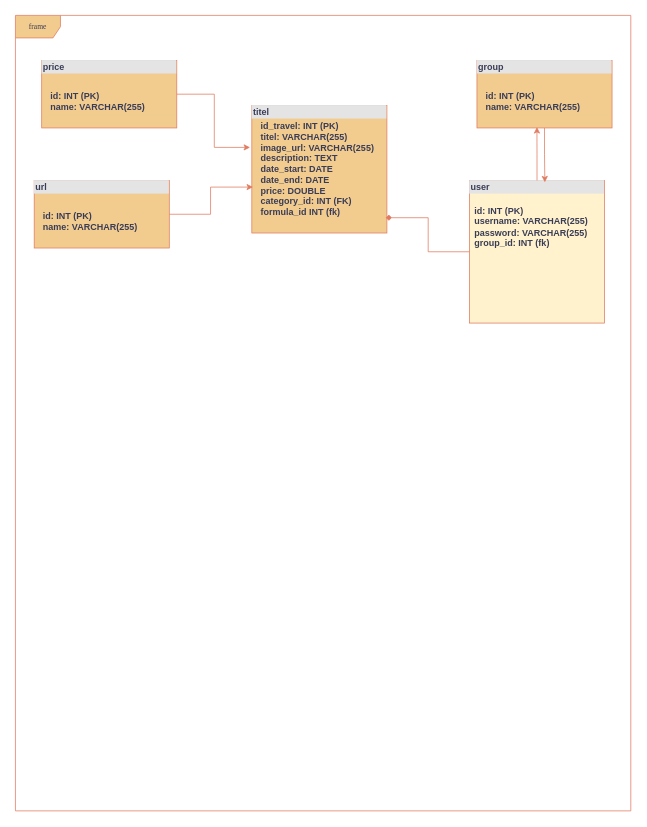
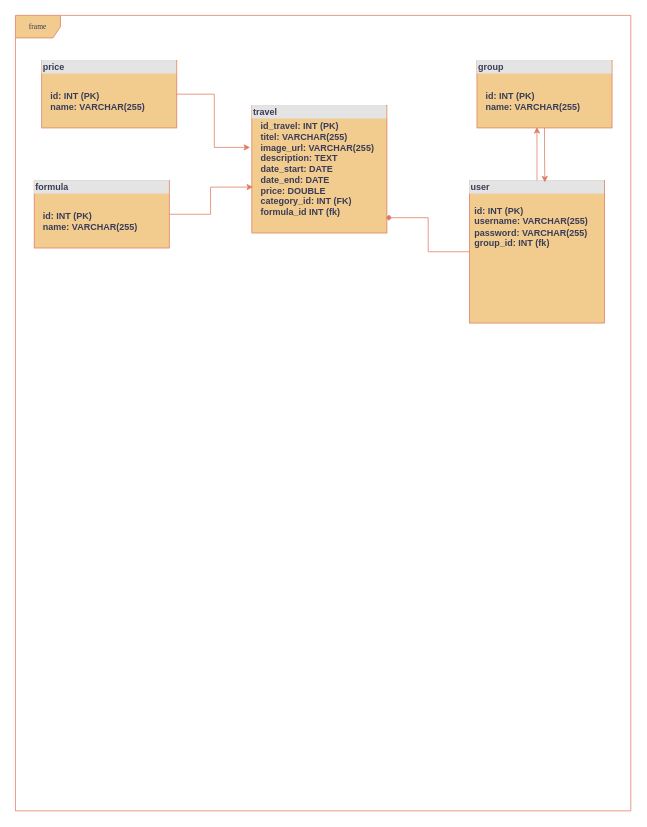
(262, 111) -> (266, 111)
(41, 186) -> (51, 186)
(537, 252) -> (537, 252)
